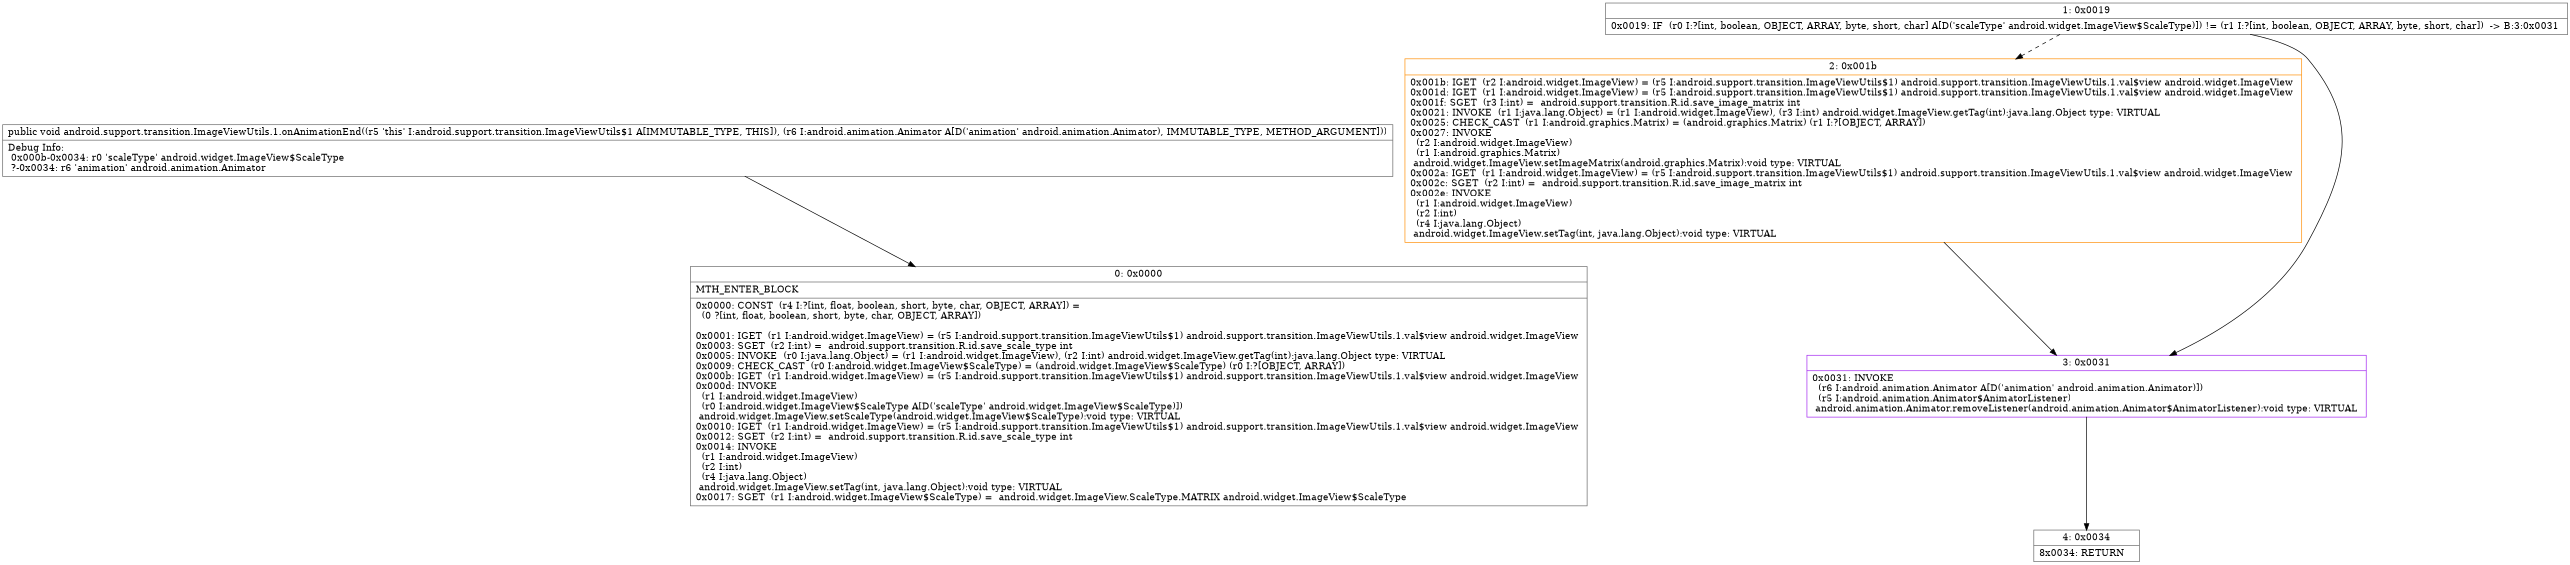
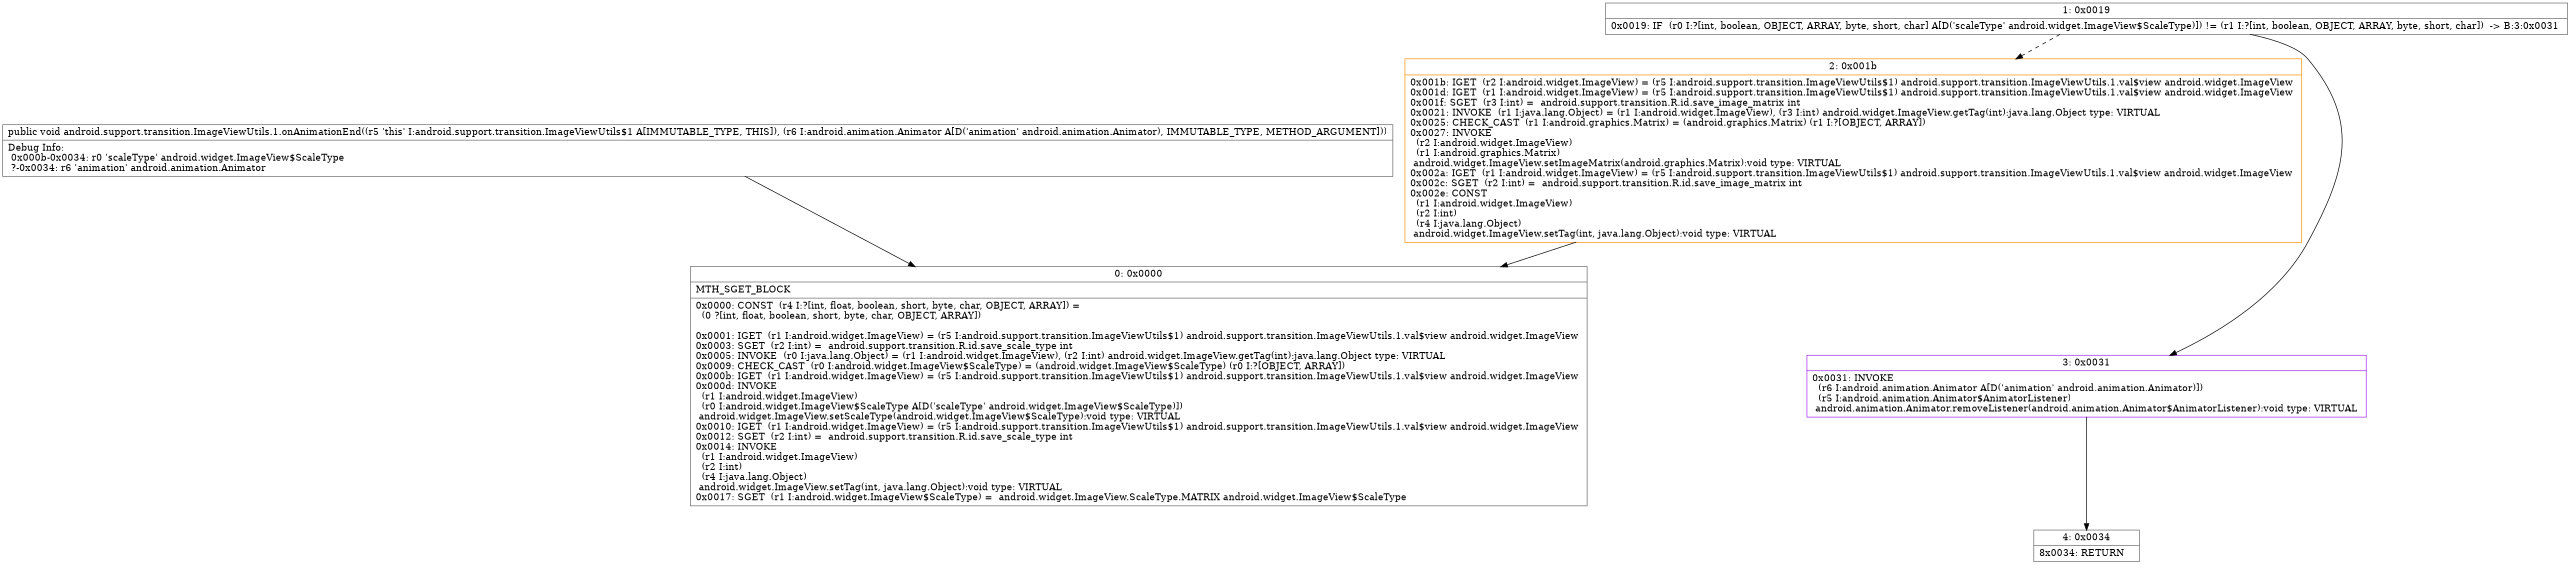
(1454, 194) -> (1452, 194)
(748, 290) -> (743, 290)
(1998, 296) -> (1542, 253)
